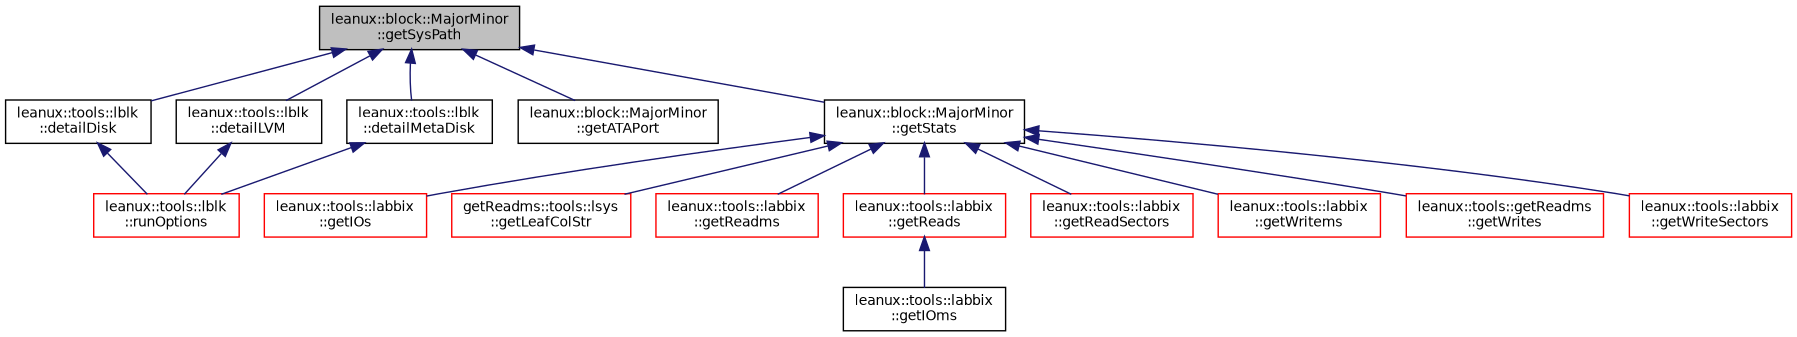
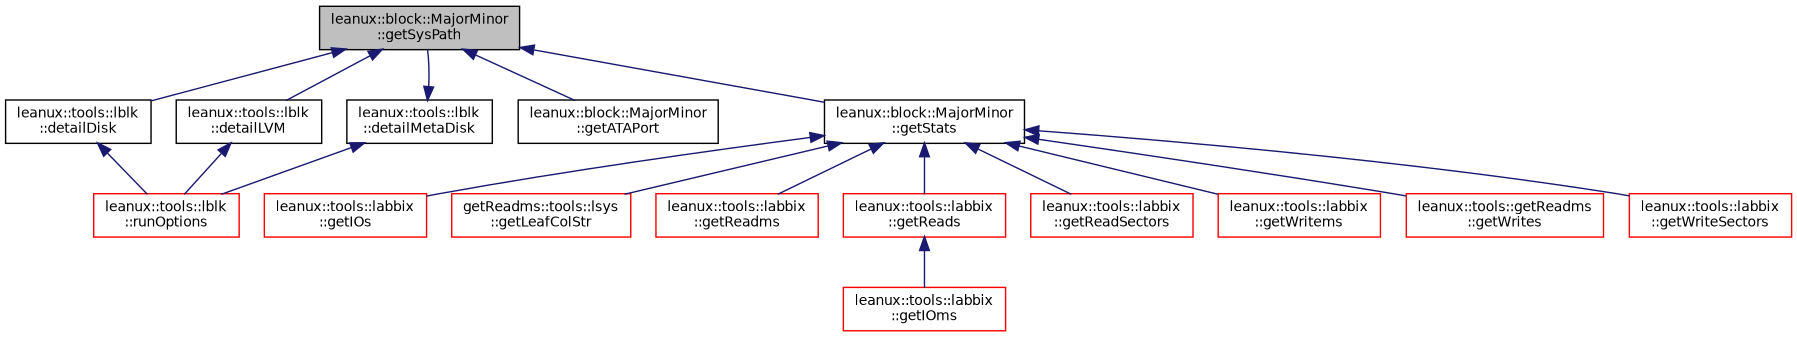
(410, 82) -> (429, 68)
(924, 309) -> (924, 309)
